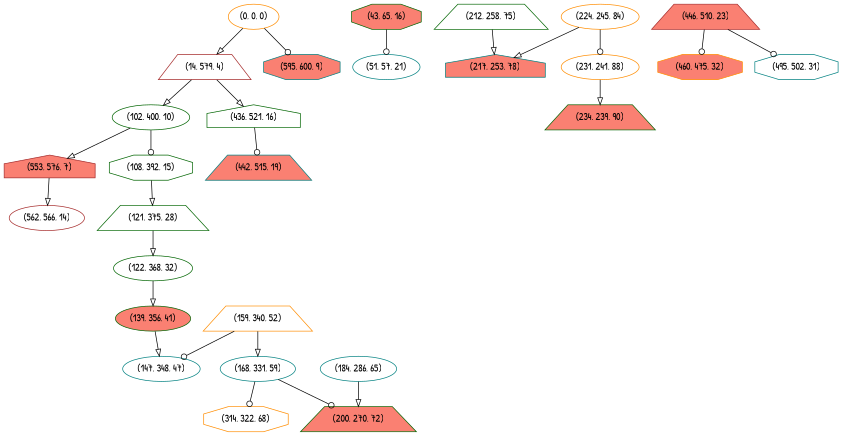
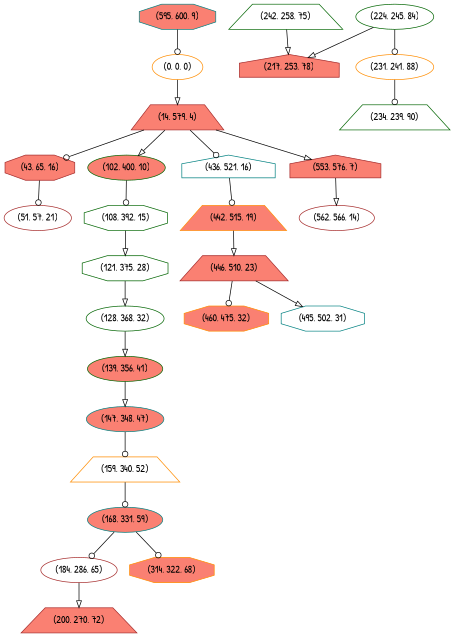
(386, 17) -> (40, 168)
(491, 17) -> (286, 17)
(600, 17) -> (395, 17)
(275, 39) -> (178, 39)
(749, 41) -> (276, 292)
(205, 67) -> (178, 117)
(386, 67) -> (38, 218)
(495, 67) -> (289, 67)
(600, 89) -> (395, 89)
(228, 91) -> (202, 142)
(151, 117) -> (127, 168)
(254, 117) -> (229, 168)
(600, 117) -> (395, 117)
(102, 142) -> (260, 144)
none -> (107, 143)
(259, 168) -> (233, 218)
(153, 218) -> (125, 268)
none -> (234, 240)
(153, 268) -> (125, 319)
(258, 340) -> (125, 492)
(210, 343) -> (125, 442)
(161, 369) -> (125, 419)
(258, 369) -> (125, 520)
(358, 369) -> (79, 570)
(303, 392) -> (104, 543)
(246, 419) -> (172, 570)
(358, 419) -> (79, 620)
